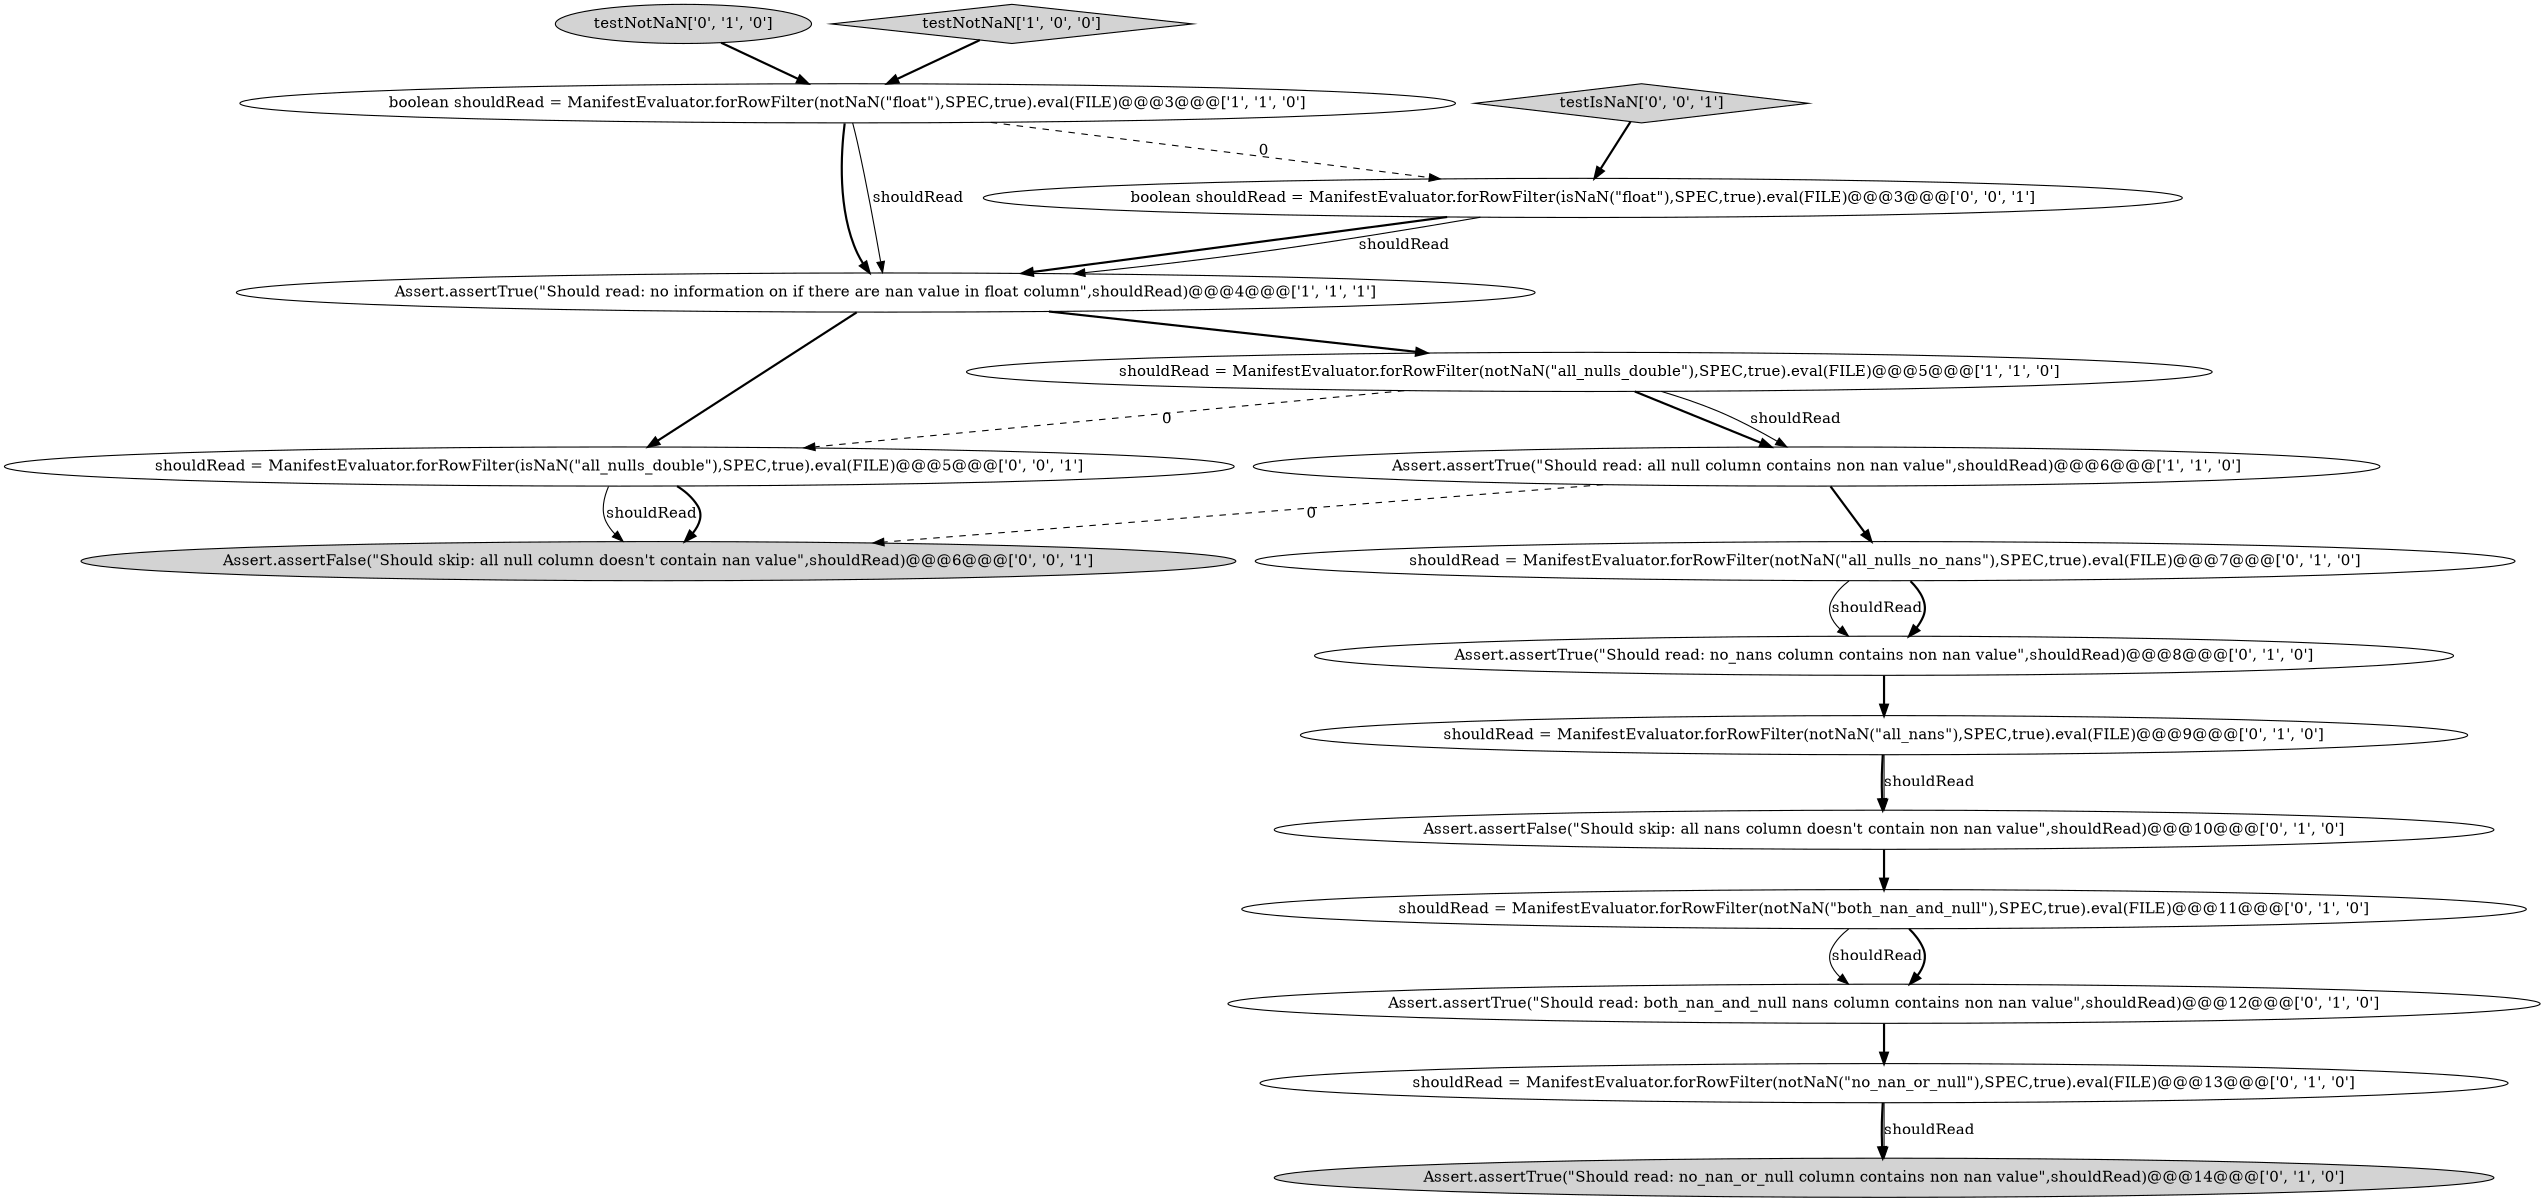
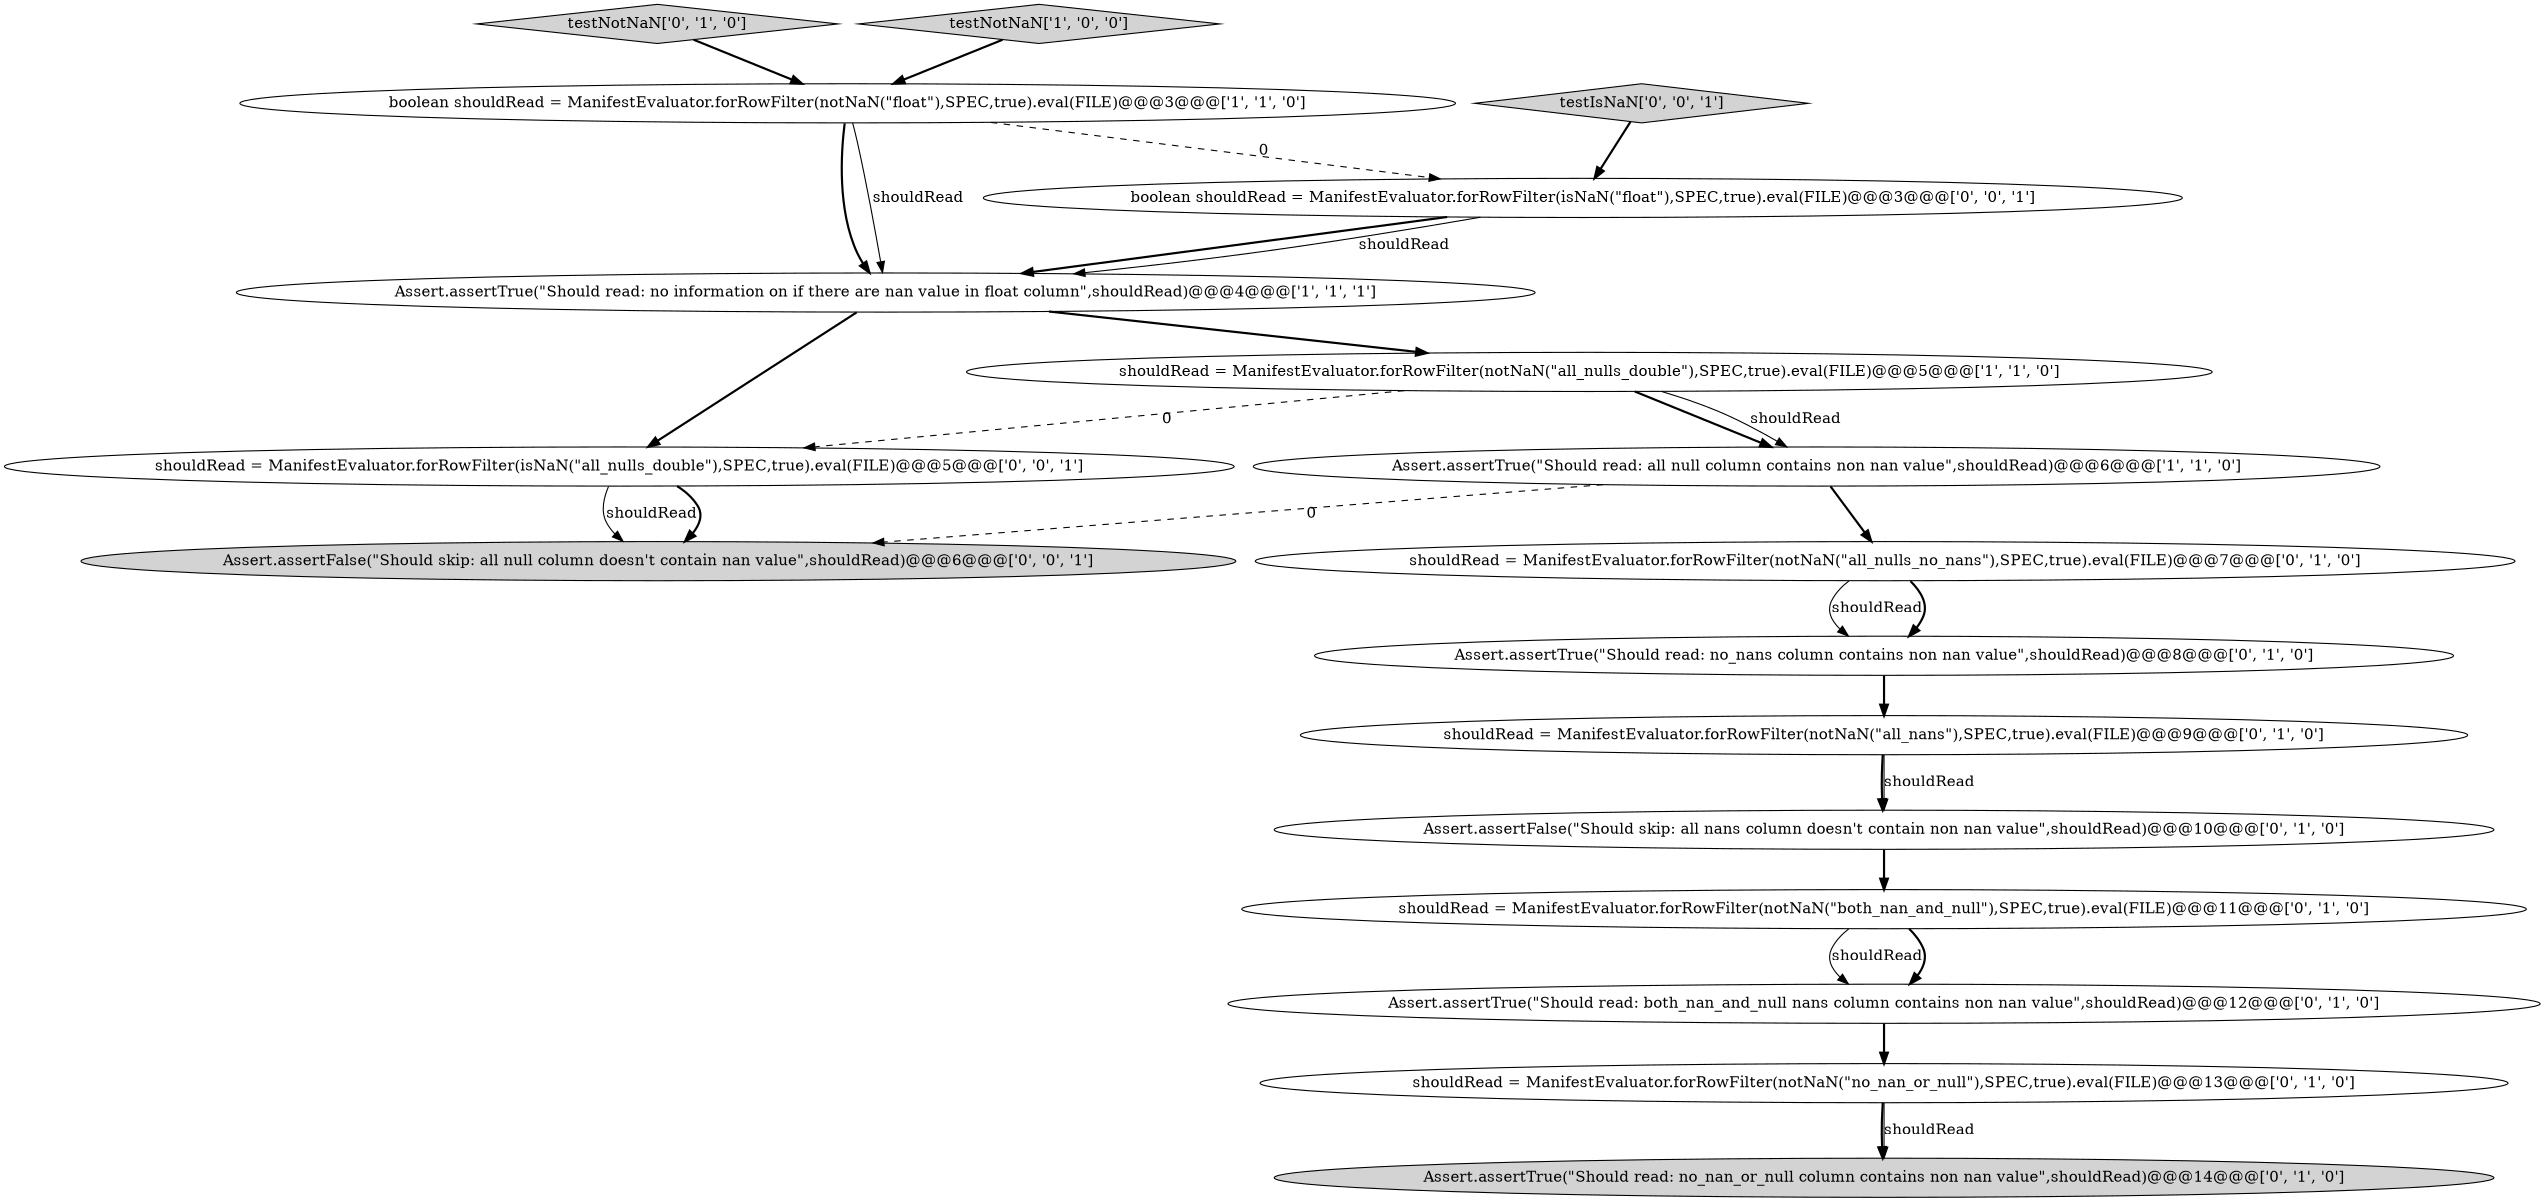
(683, 24) -> (657, 24)
